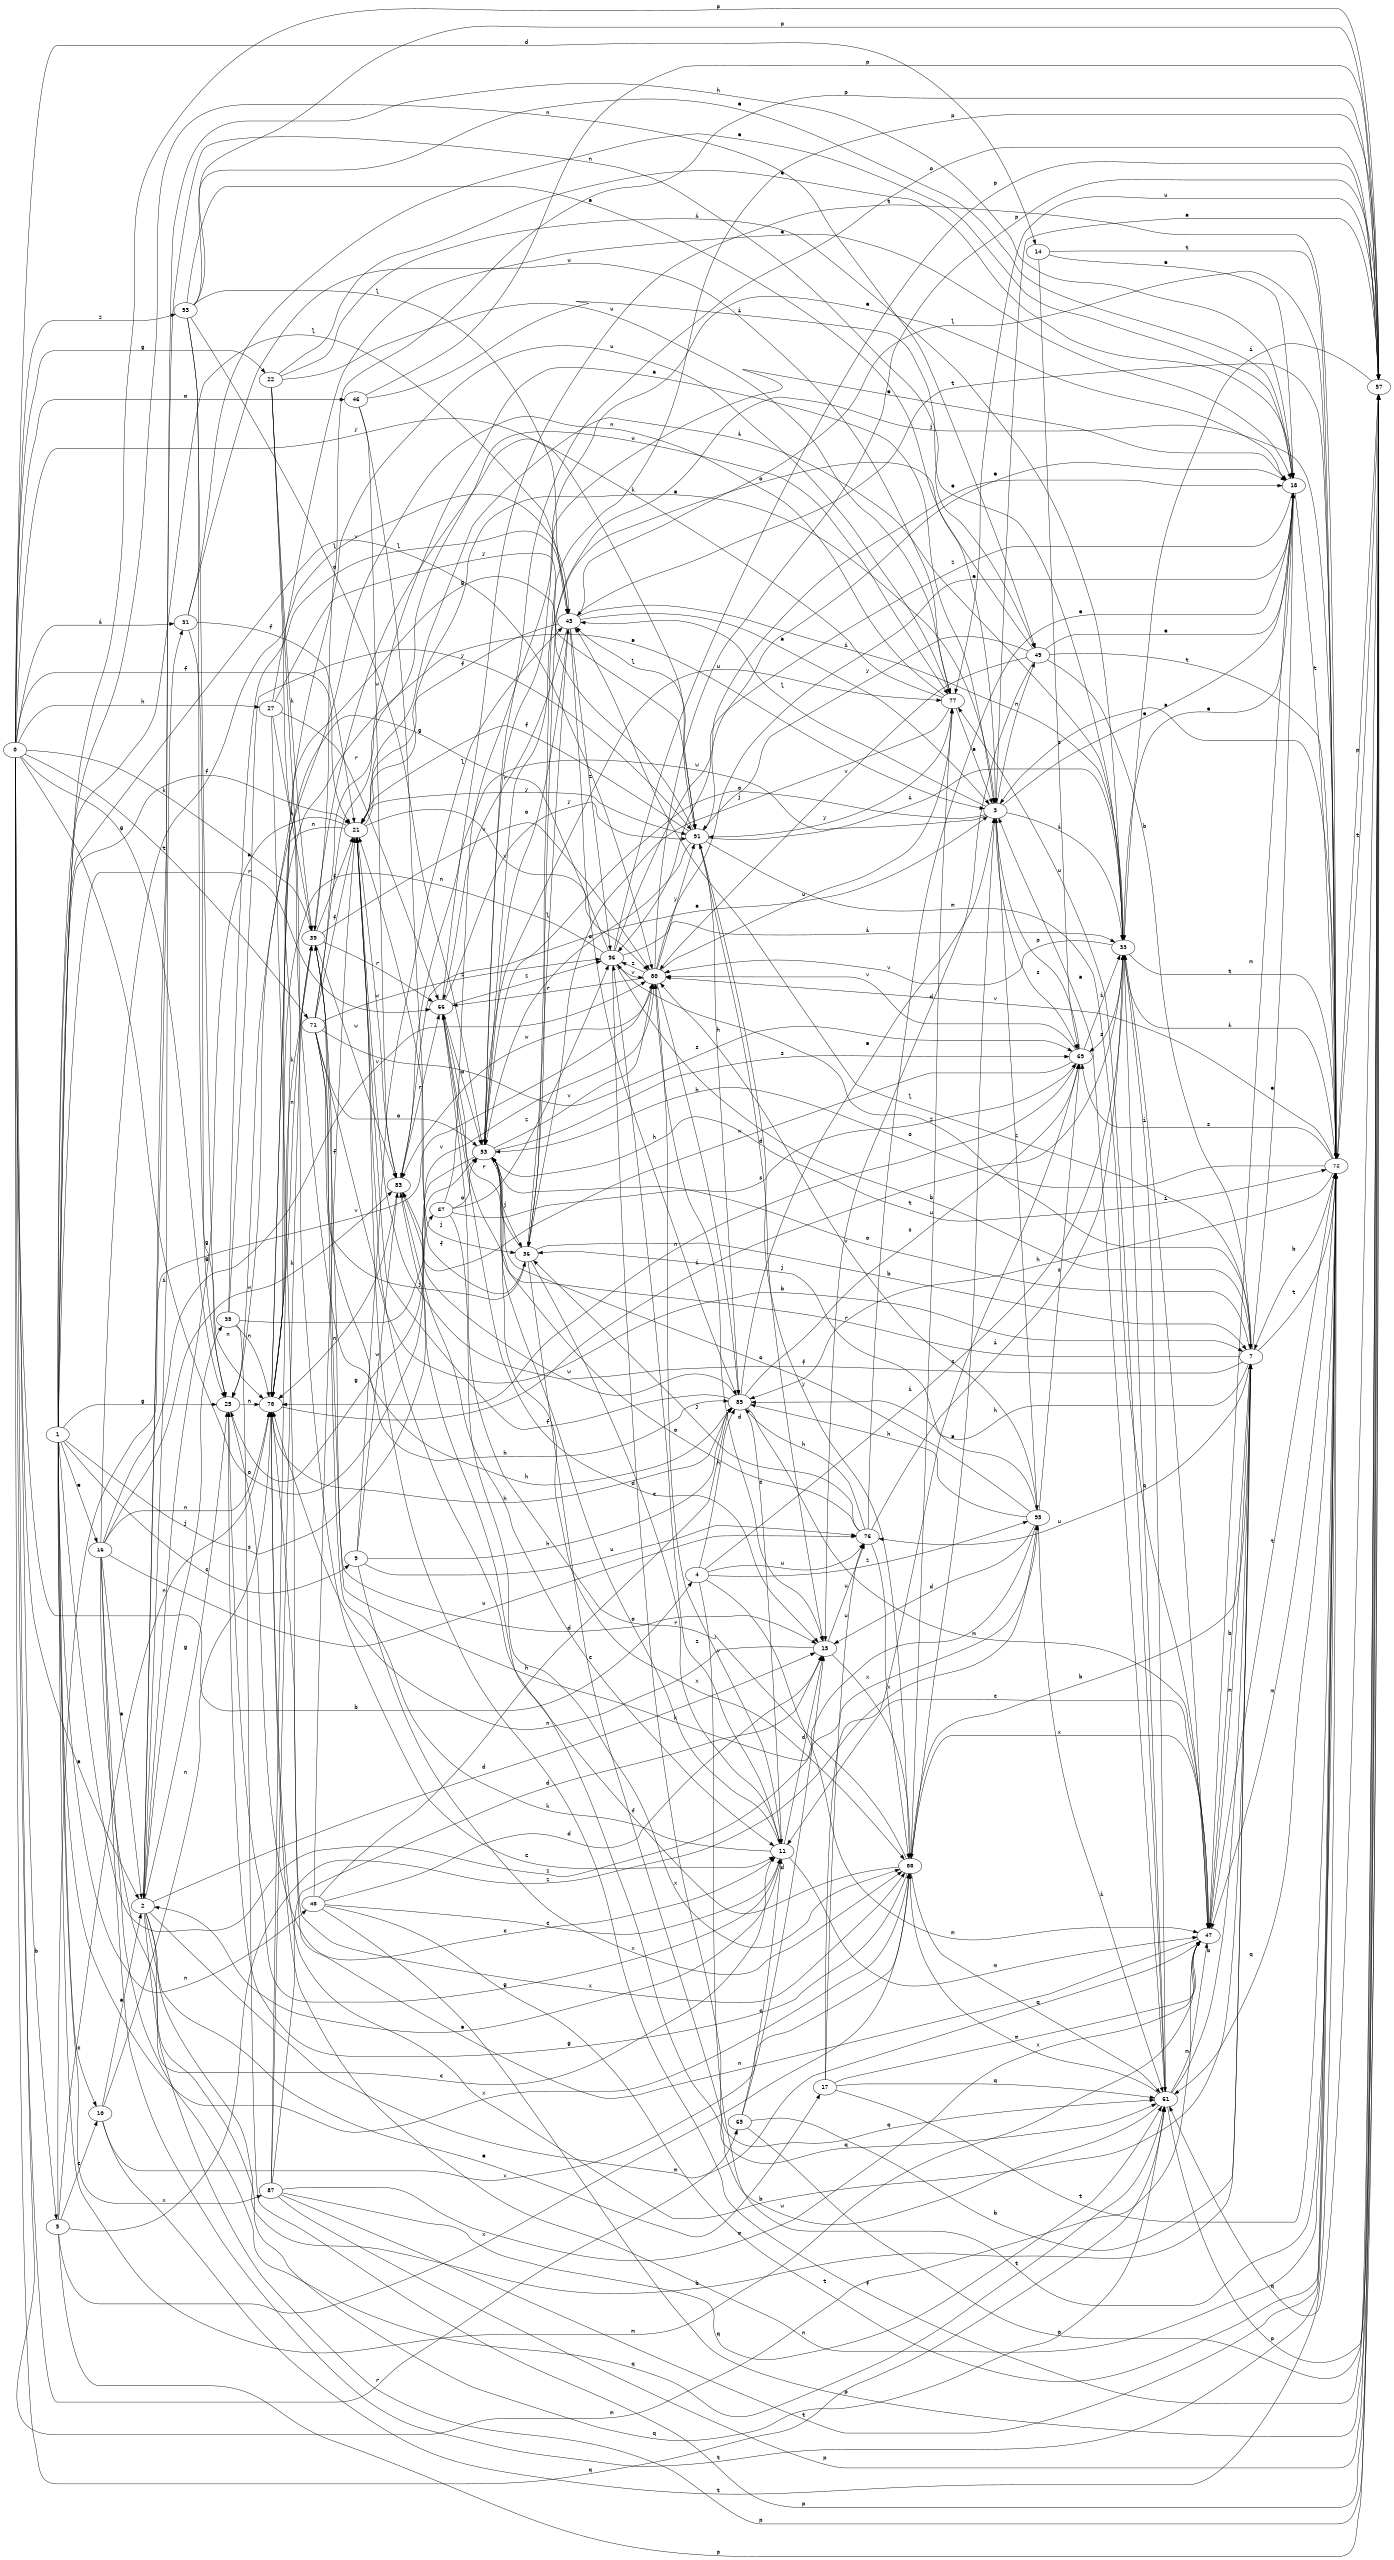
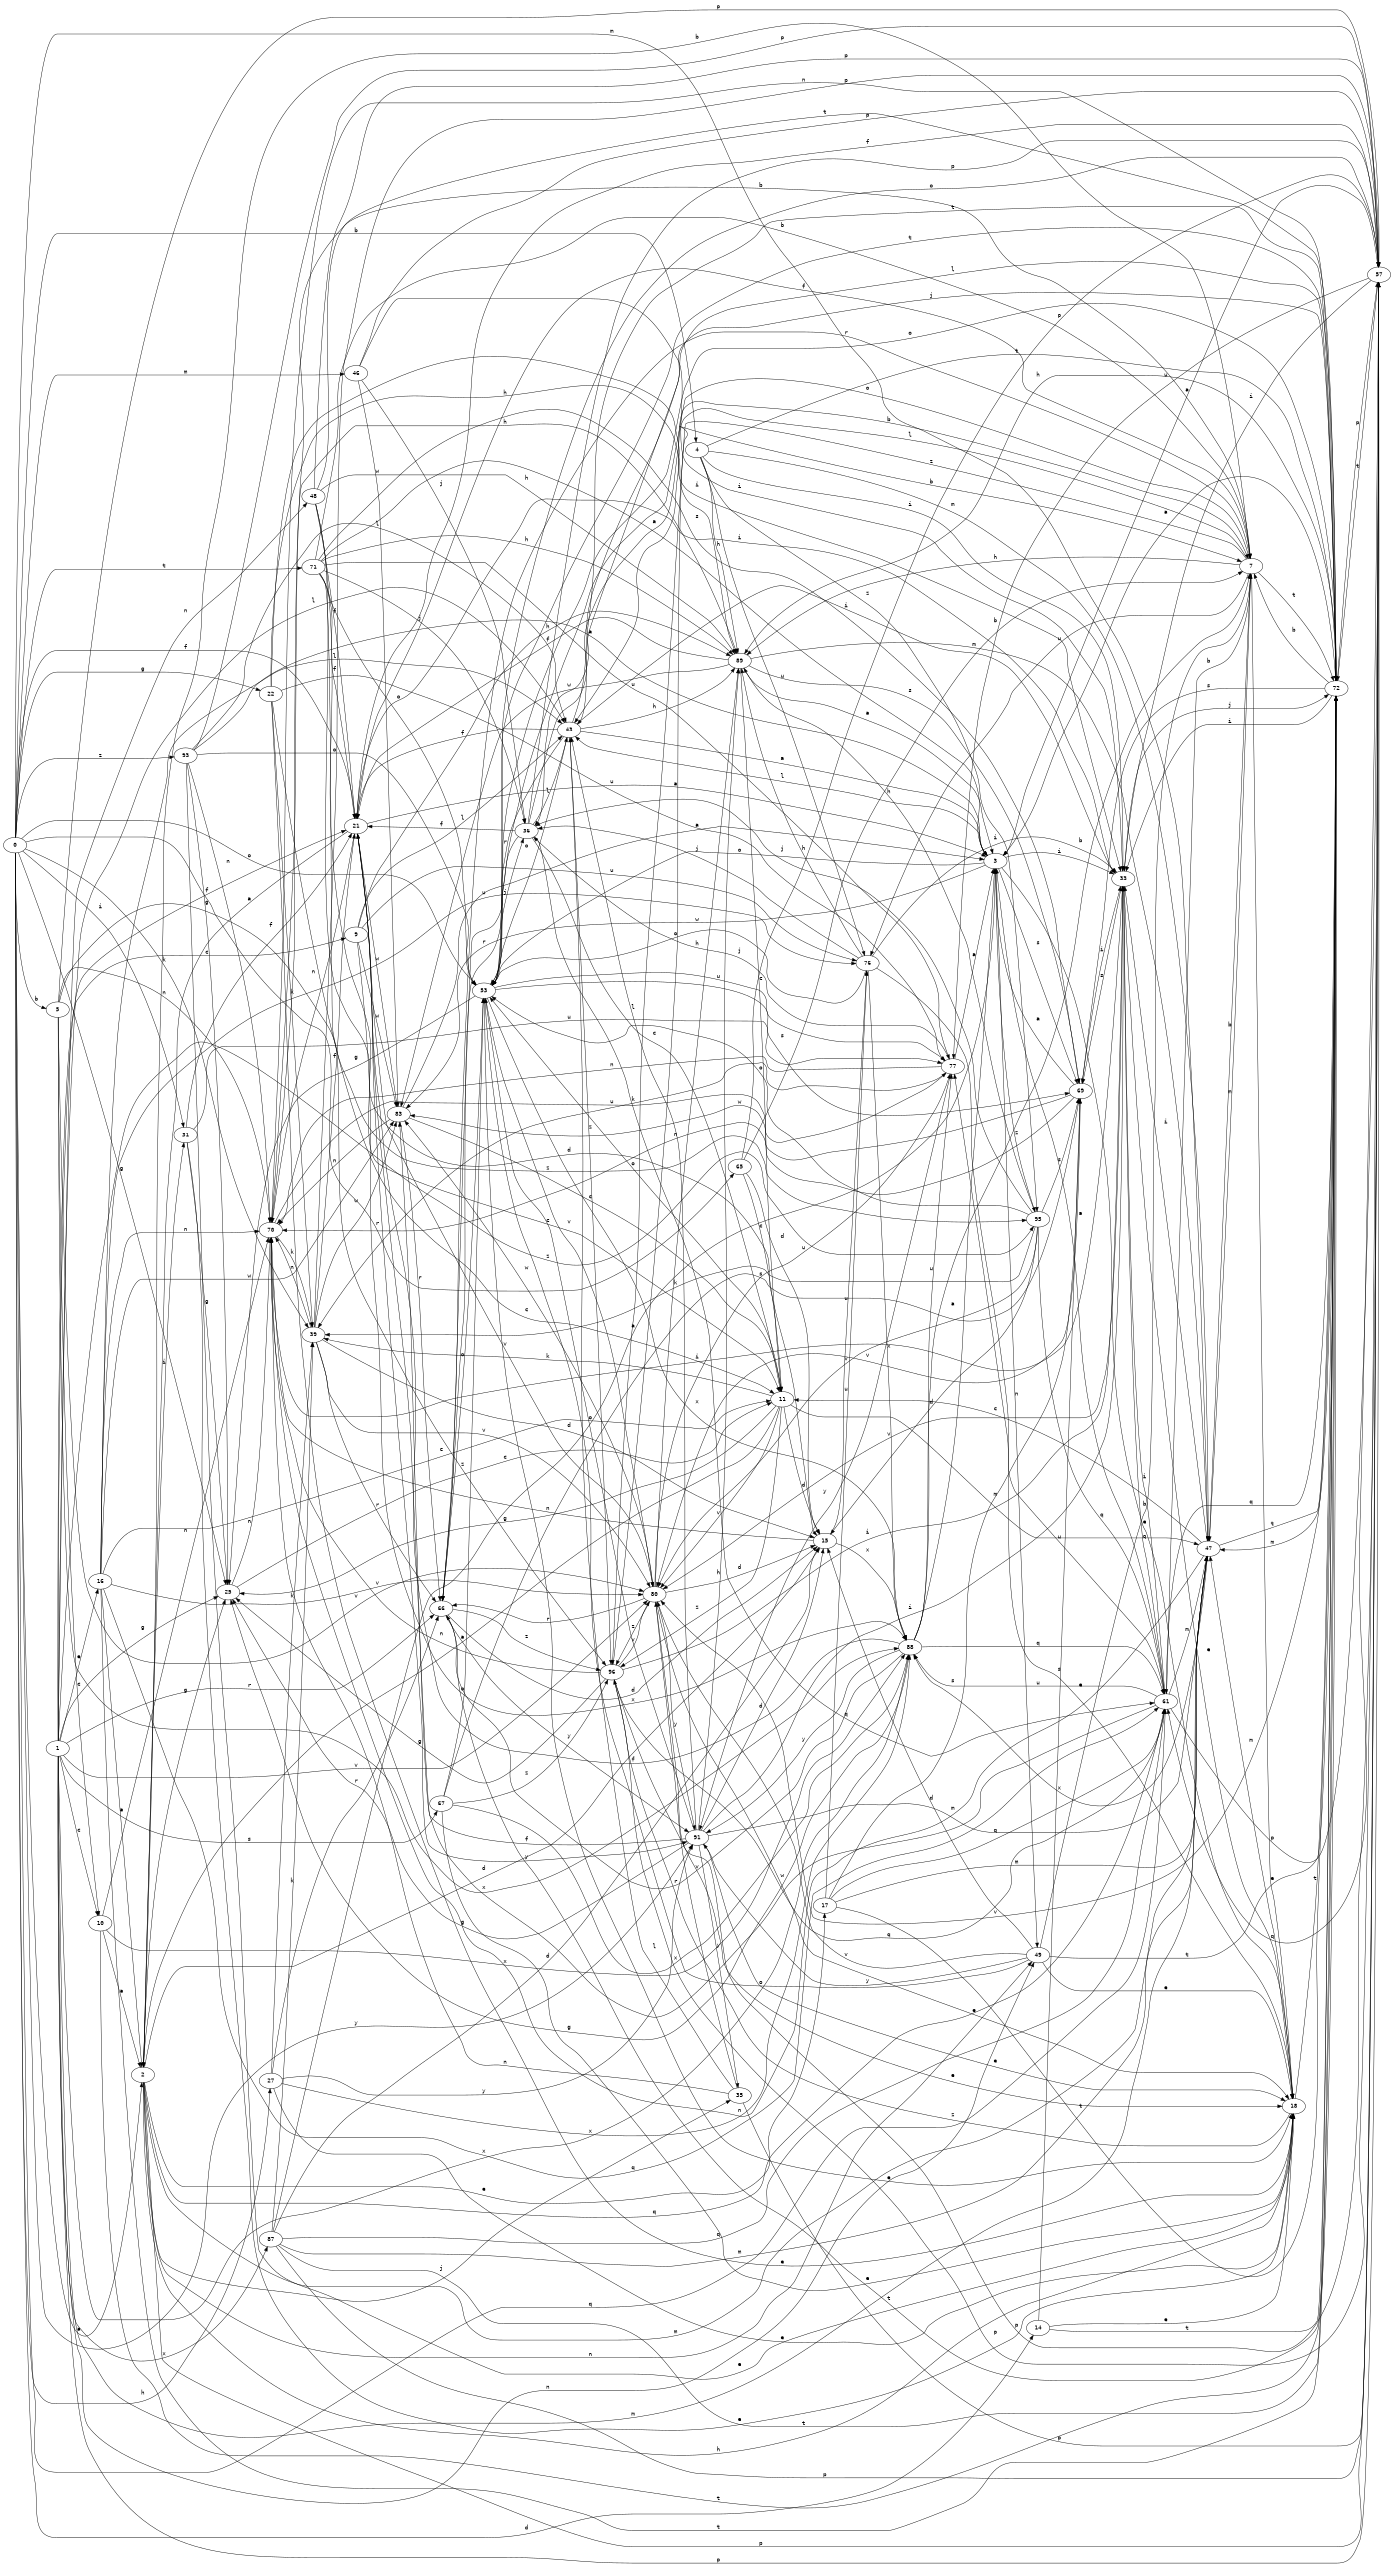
(254, 756) -> (719, 1964)
(1038, 940) -> (1038, 1019)
(1230, 972) -> (1230, 705)
(1102, 1894) -> (1102, 1515)
(1038, 2045) -> (1038, 1683)
